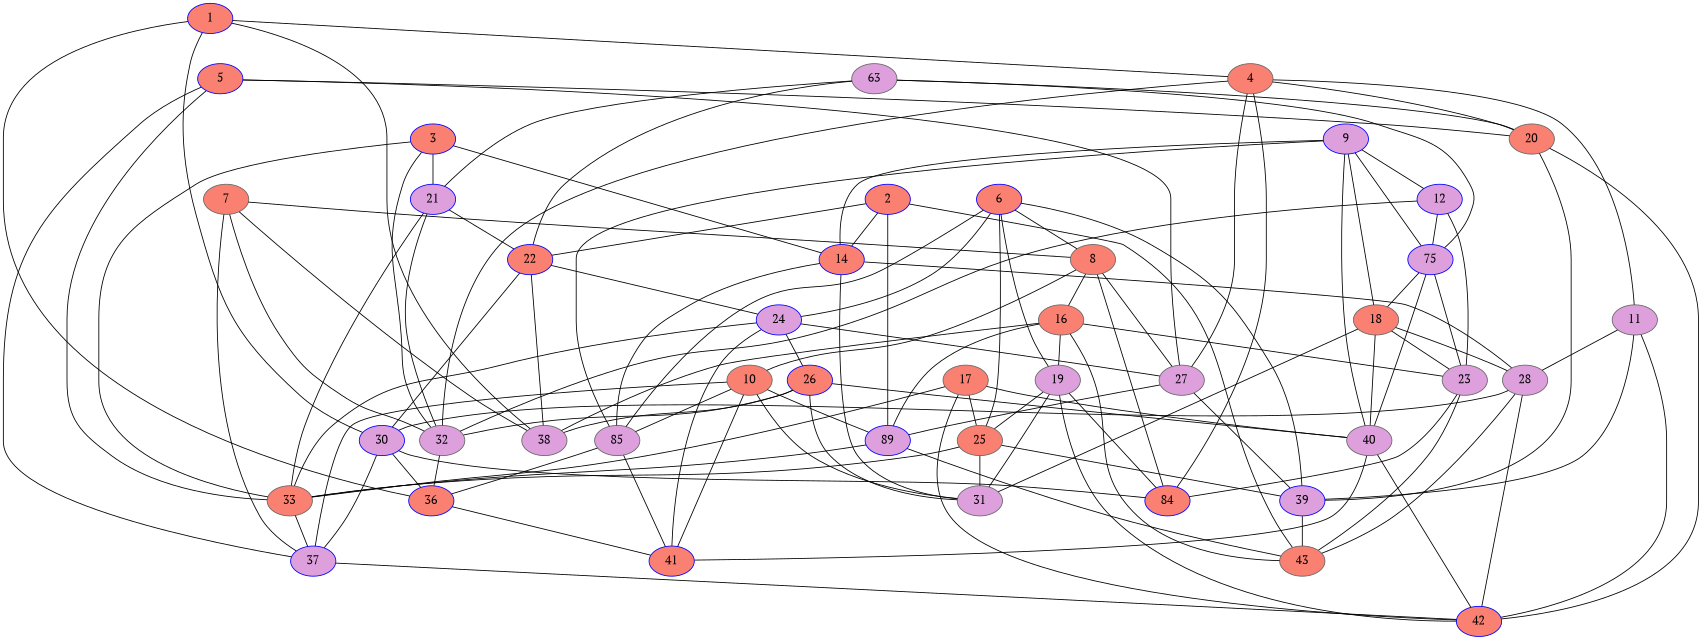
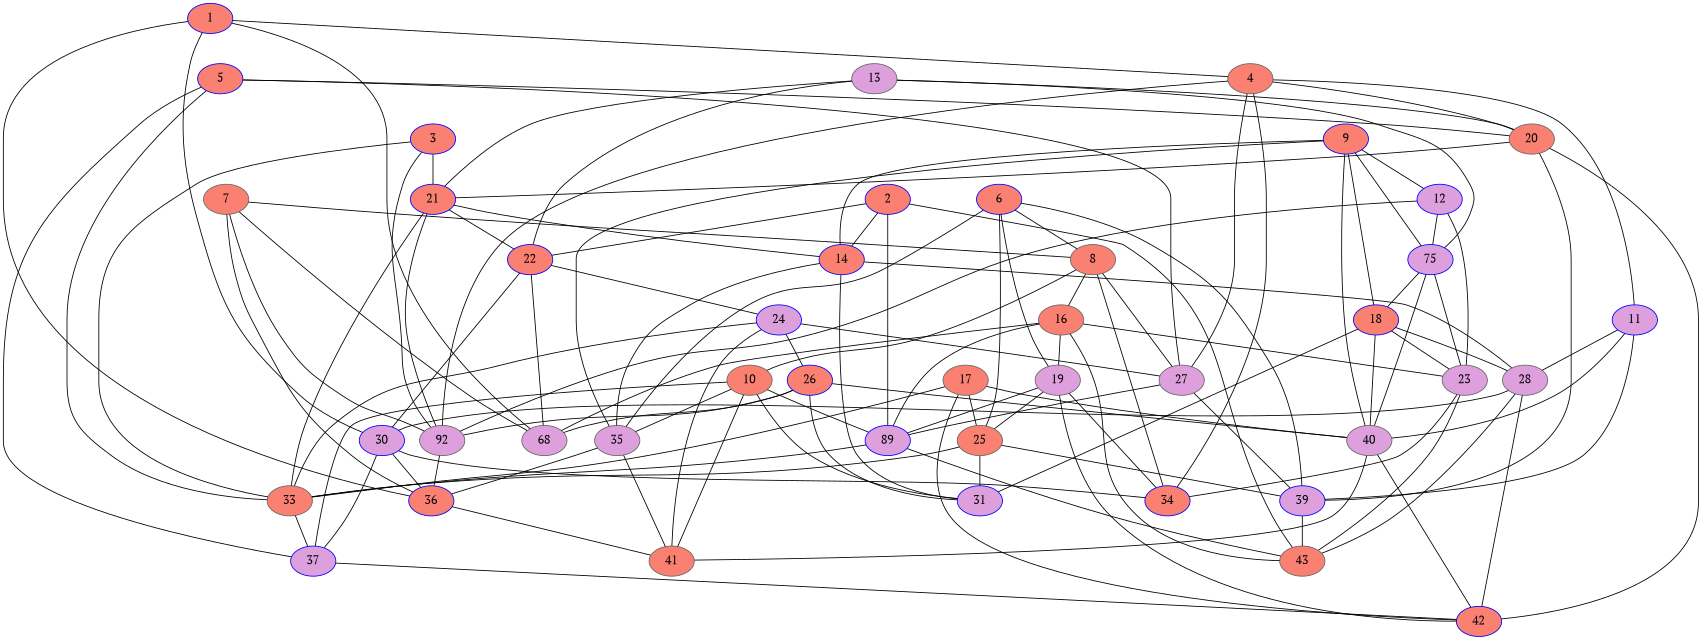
(874, 79) -> (874, 79)
(1346, 139) -> (1346, 139)
none -> (983, 177)
(433, 199) -> (433, 199)
(637, 199) -> (682, 241)
(908, 287) -> none
(1376, 320) -> (1376, 320)
(1635, 320) -> (1635, 320)
(222, 394) -> (275, 363)
(442, 441) -> (442, 441)
(544, 441) -> (544, 441)
(617, 441) -> (617, 441)
(1020, 441) -> (986, 406)
(980, 501) -> (980, 501)
(1167, 501) -> (1167, 501)
(1662, 525) -> (1526, 408)
(672, 561) -> (672, 561)
